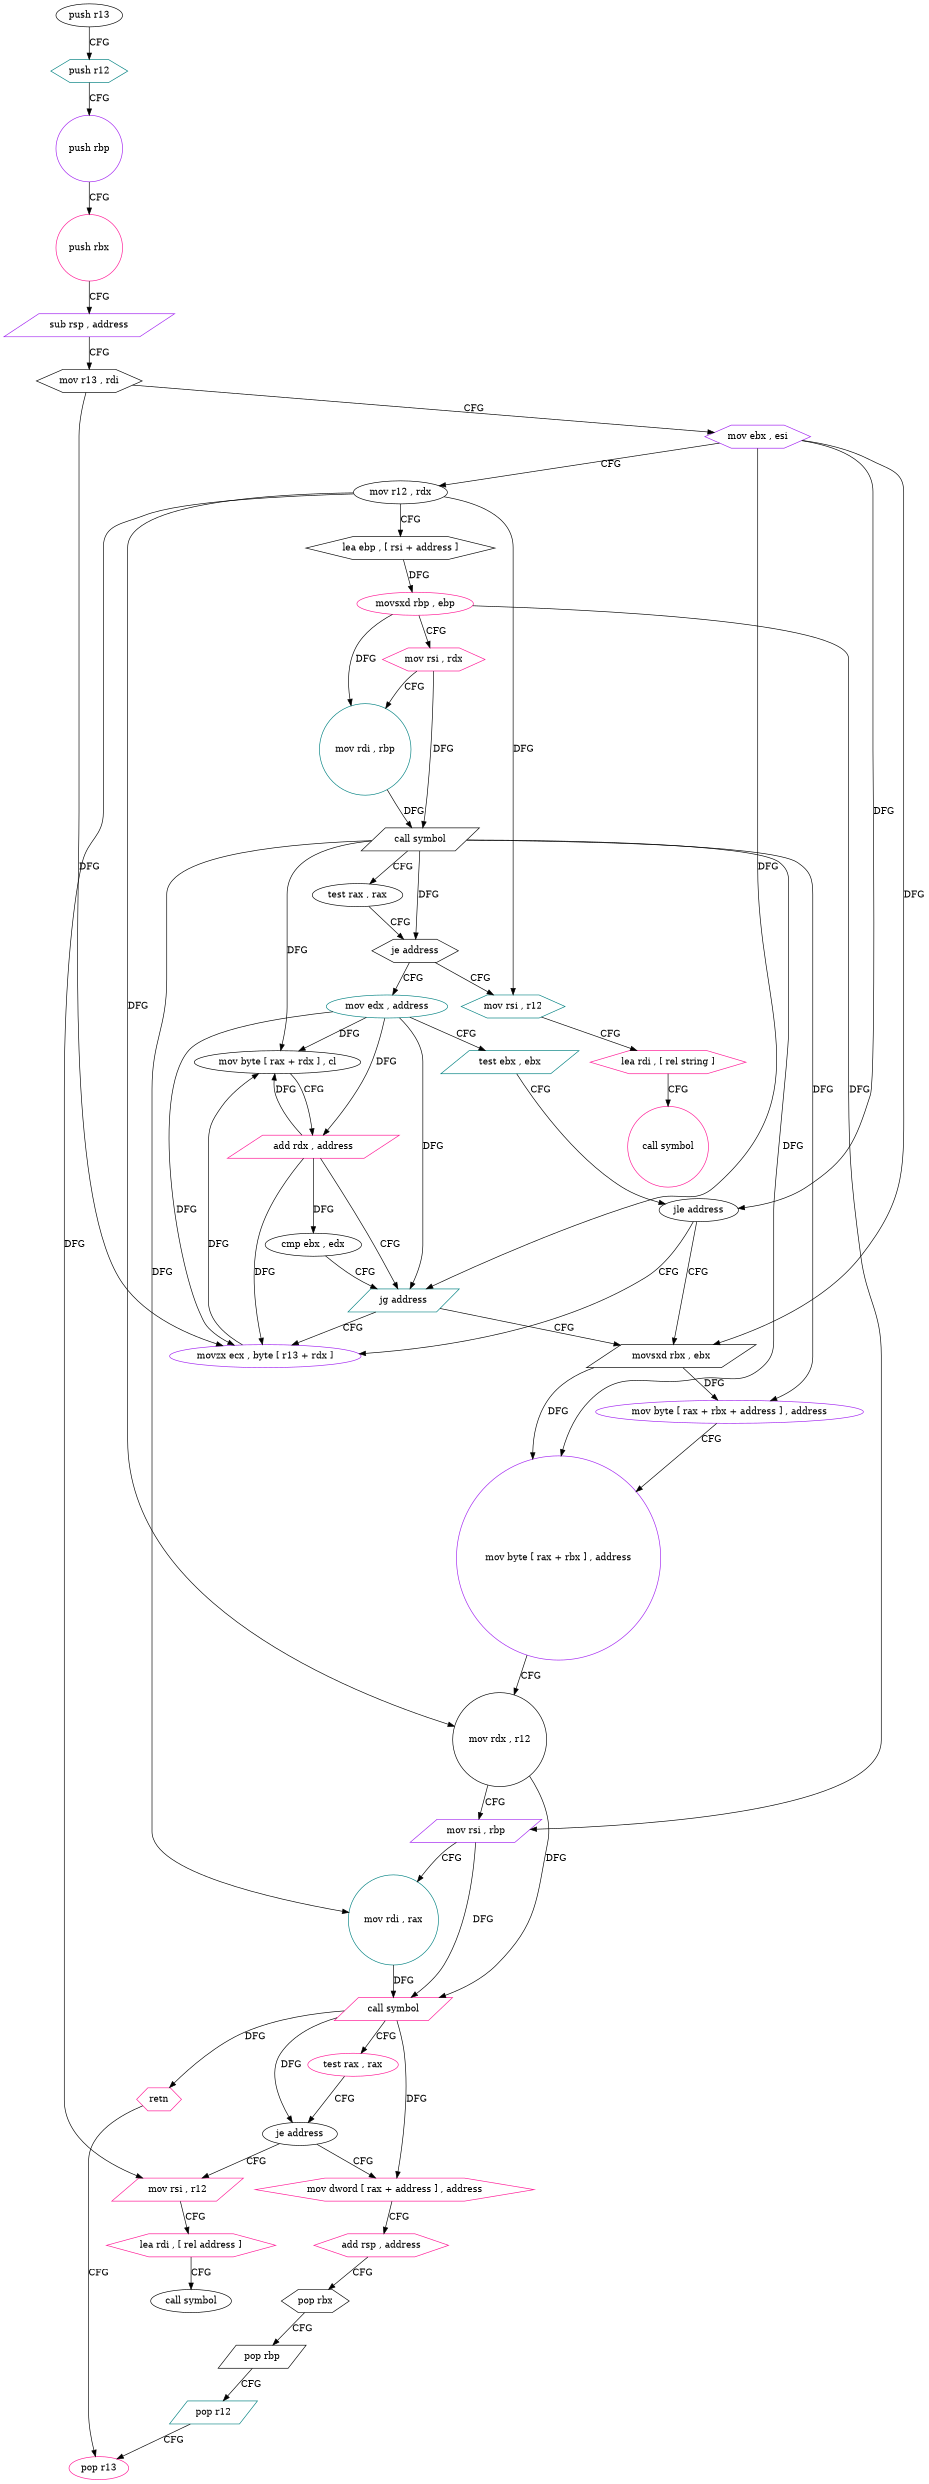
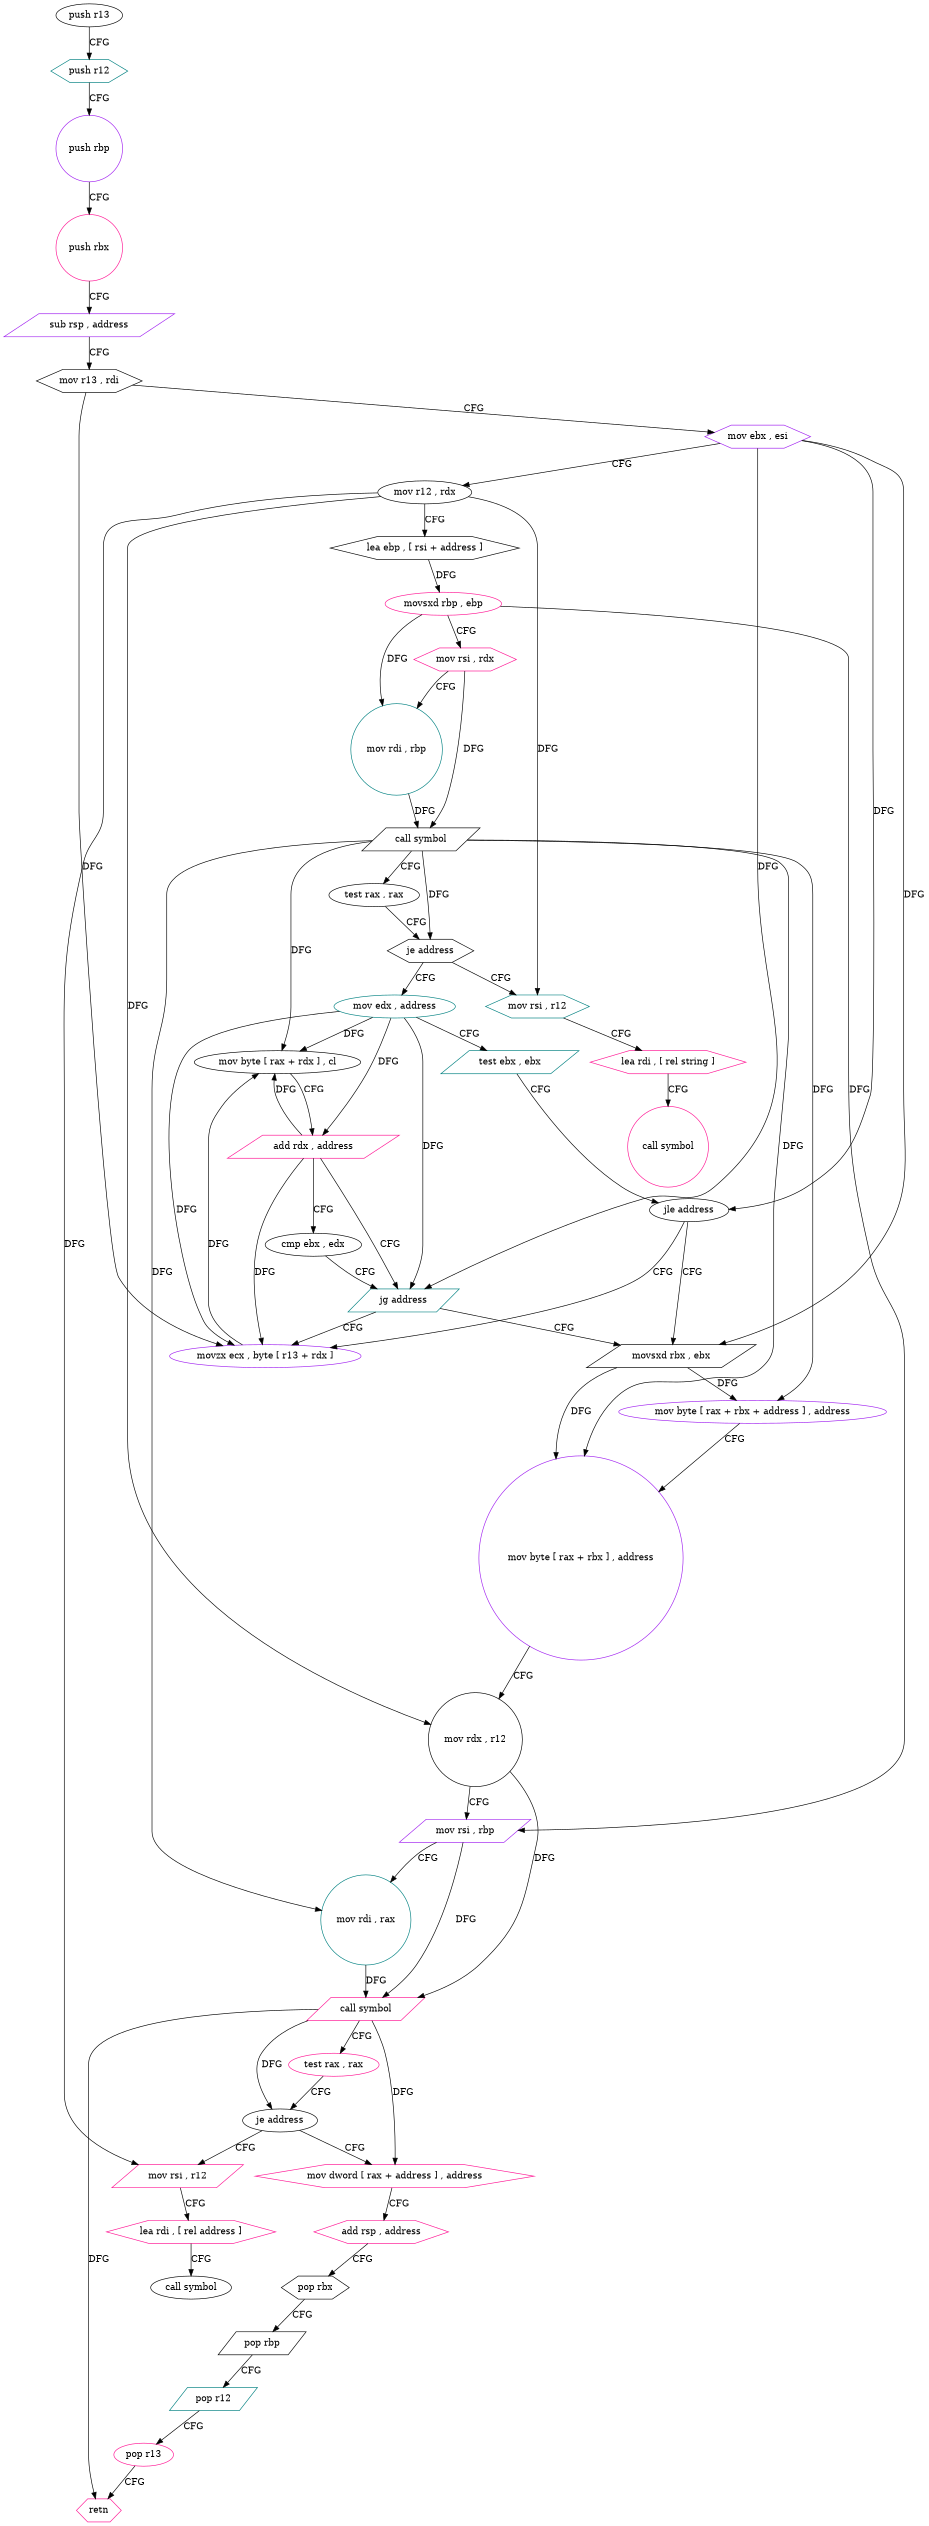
(324, 1210) -> (324, 1210)
(89, 2265) -> (124, 2480)
